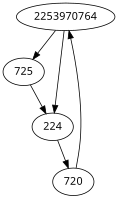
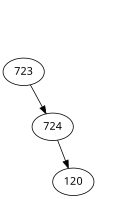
(66, 17) -> none
(24, 72) -> (24, 72)
(53, 127) -> (53, 127)
(73, 182) -> (73, 182)
